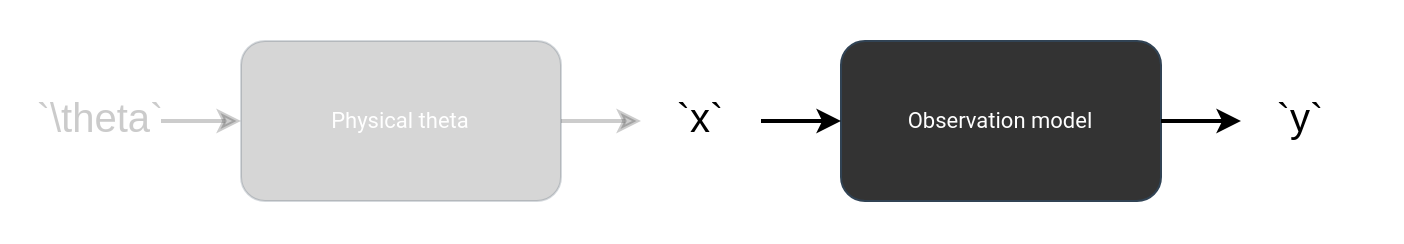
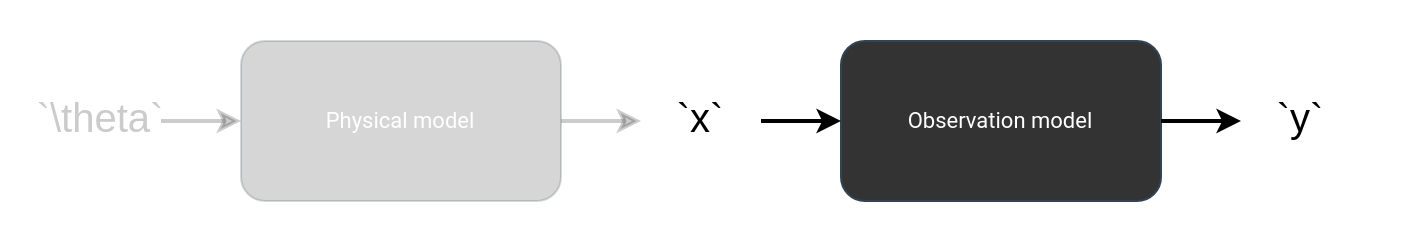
(401, 121) -> (401, 121)
